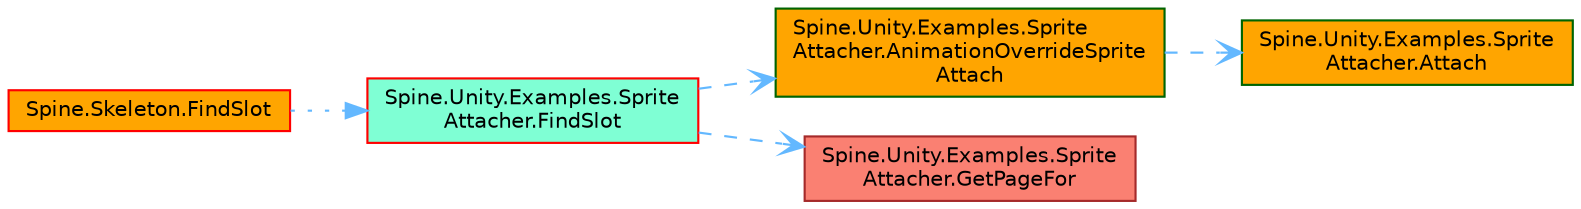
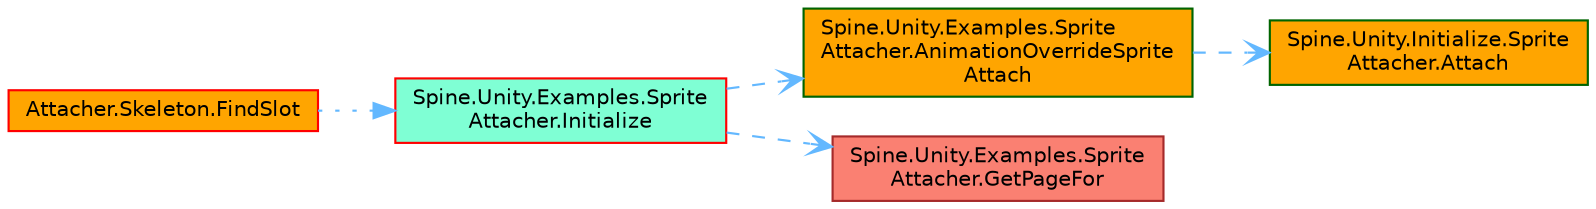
(1407, 53) -> (1429, 53)
(149, 111) -> (163, 111)
(533, 111) -> (561, 111)
